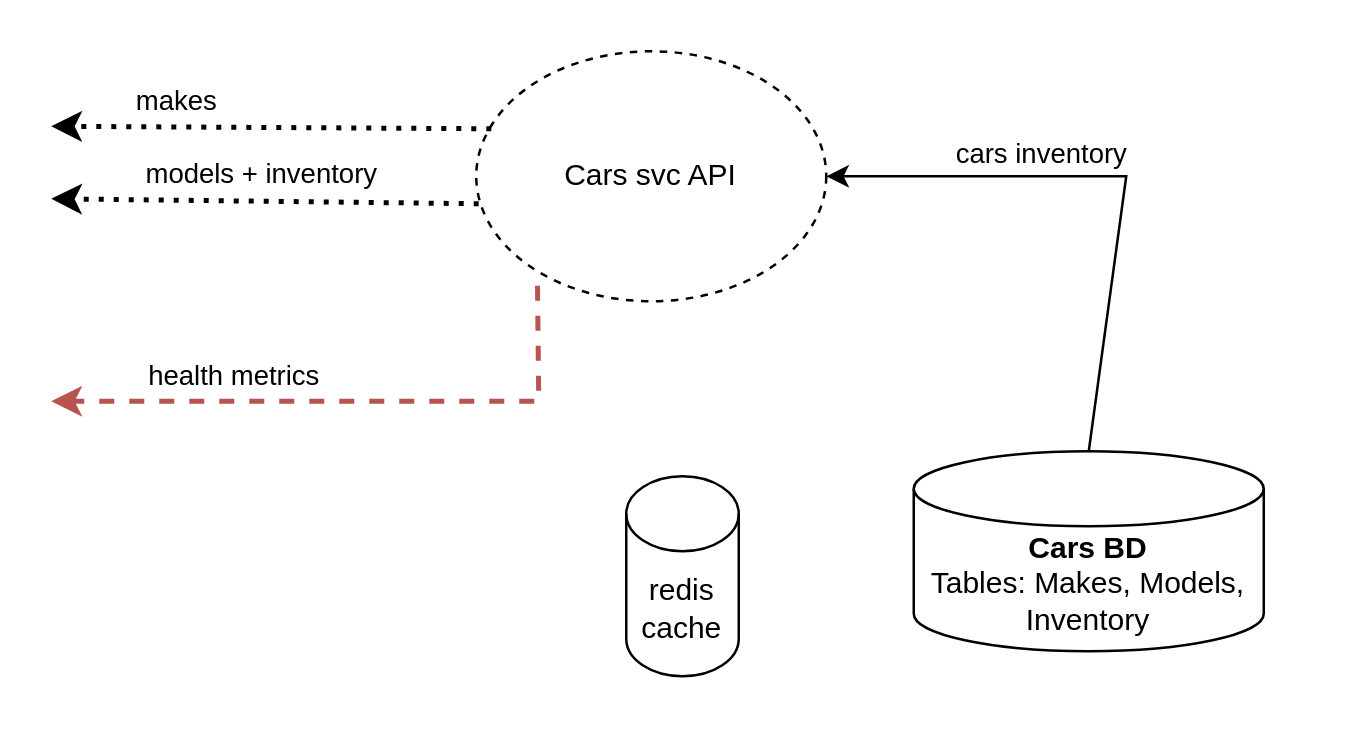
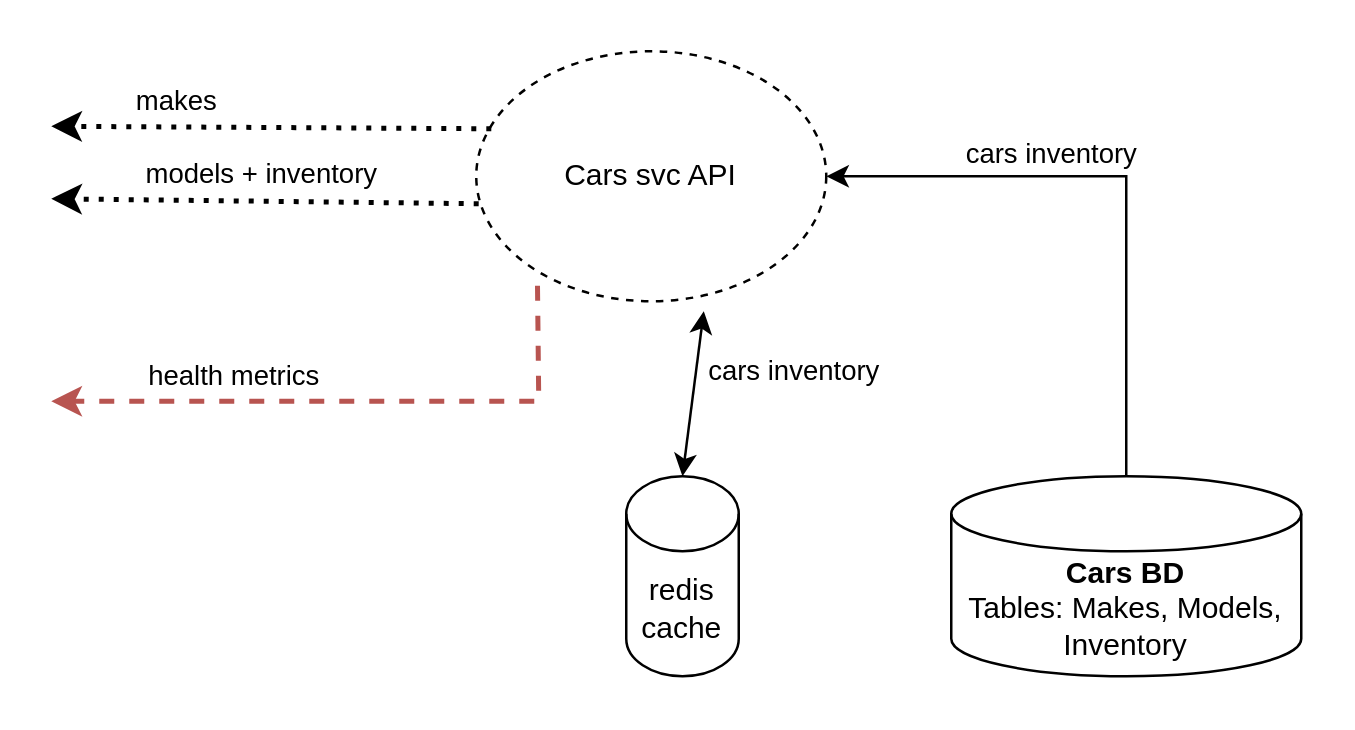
none -> (693, 394)
(1089, 551) -> (1126, 576)
